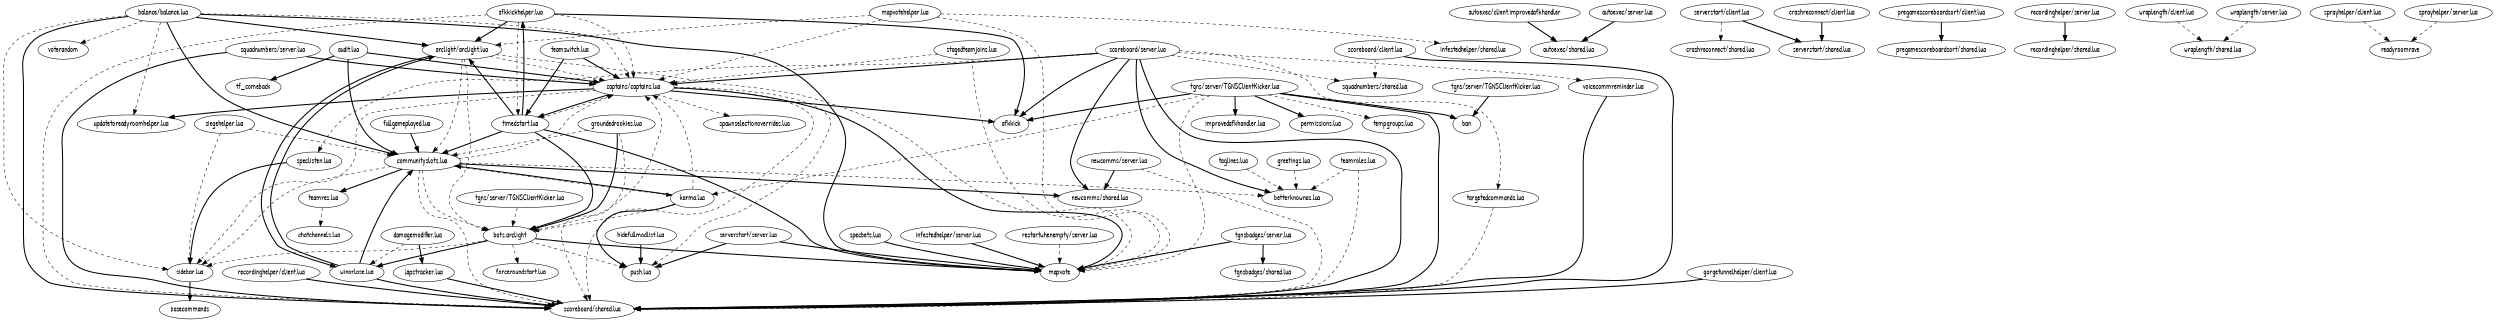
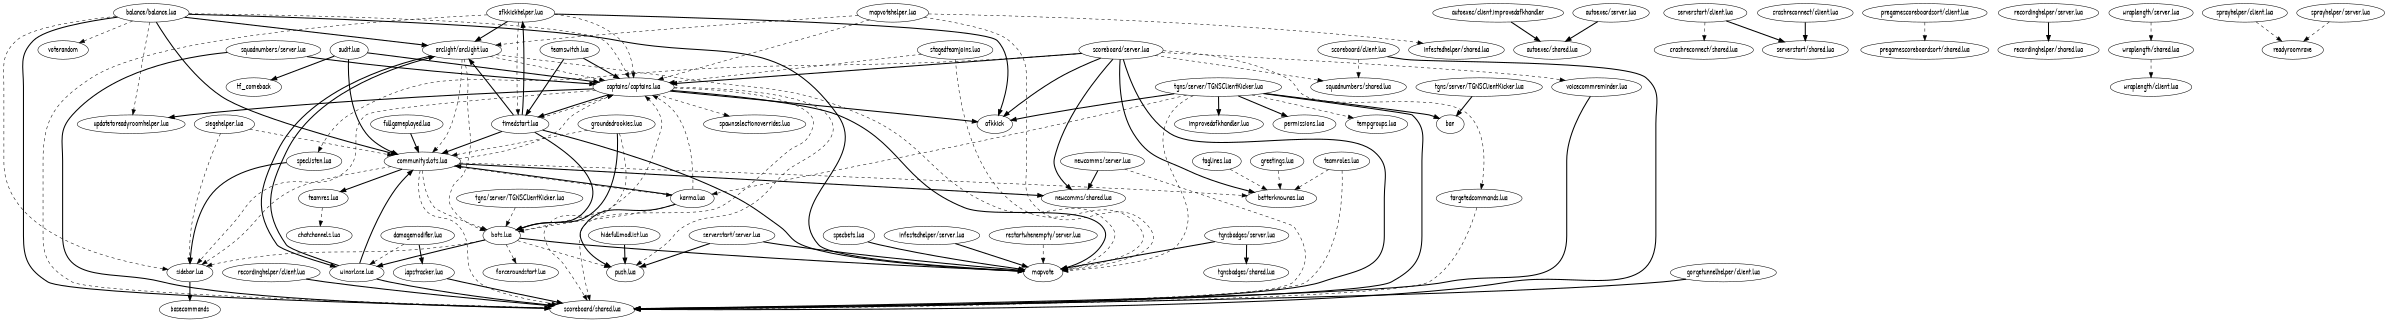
(1941, 29) -> (1925, 29)
(2188, 30) -> (2151, 66)
(510, 235) -> (502, 235)
